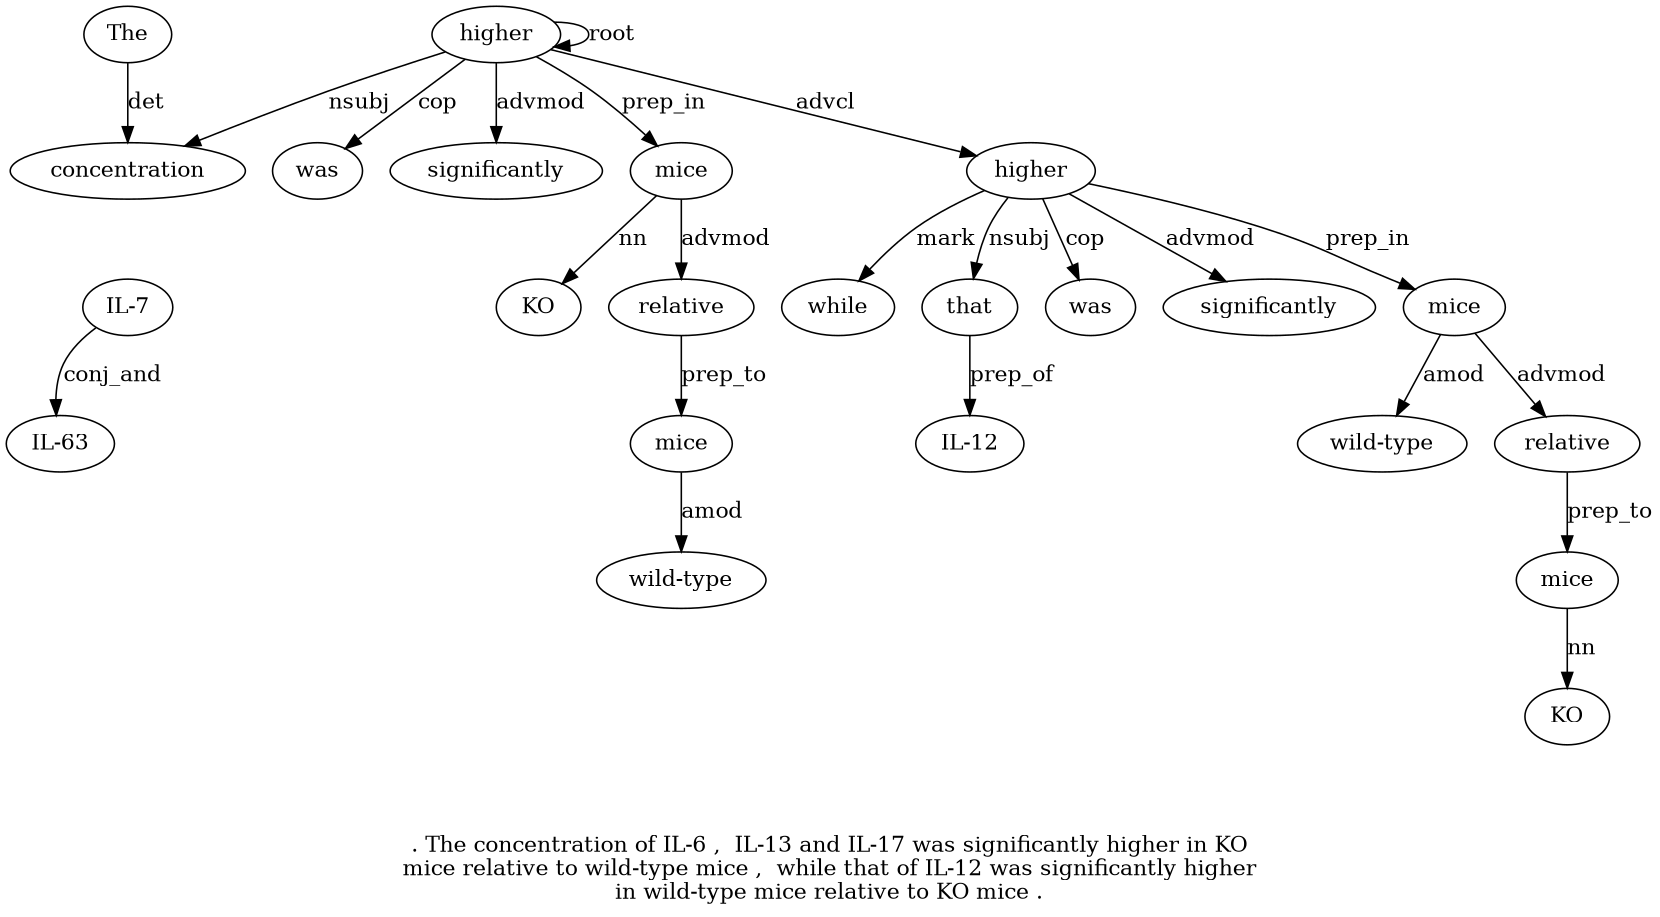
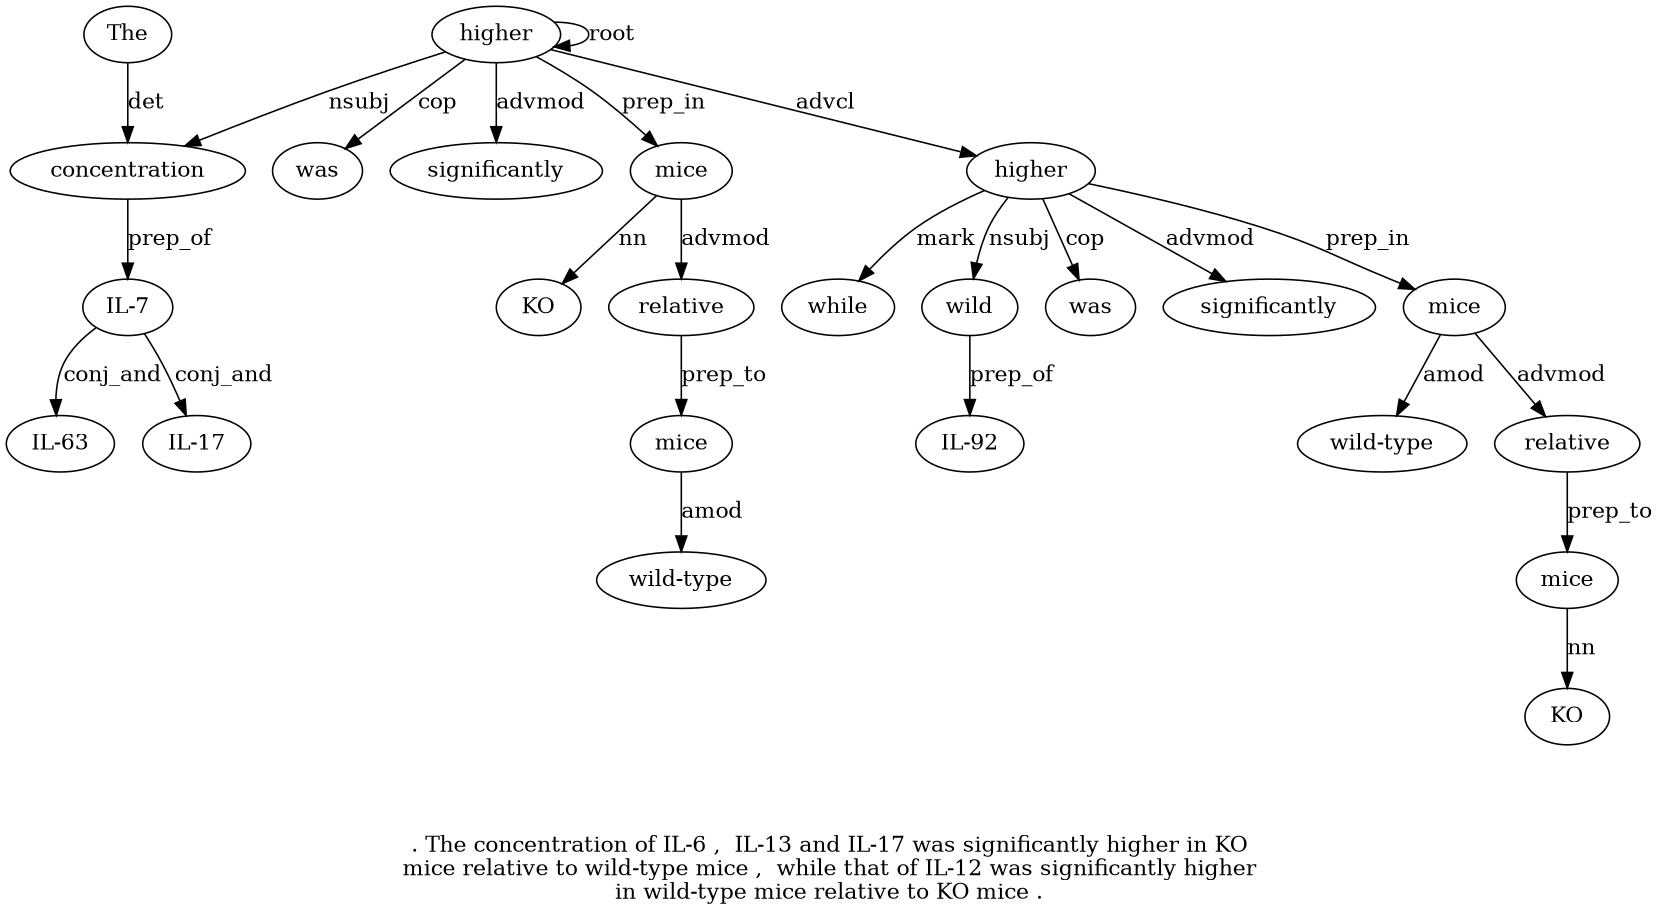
none -> (128, 231)
(970, 307) -> (970, 307)
none -> (197, 444)
(970, 444) -> (970, 444)
